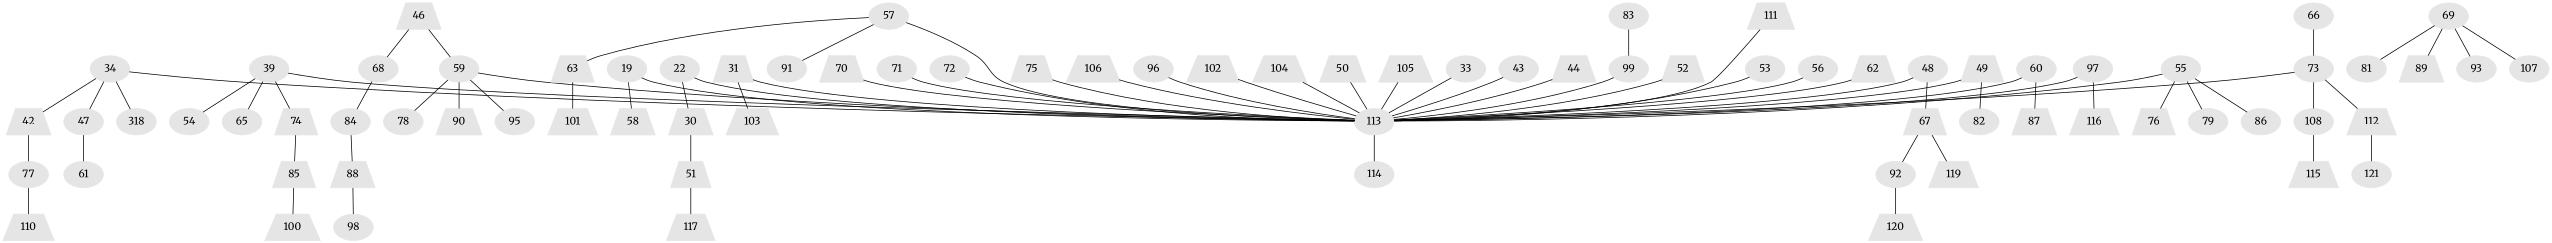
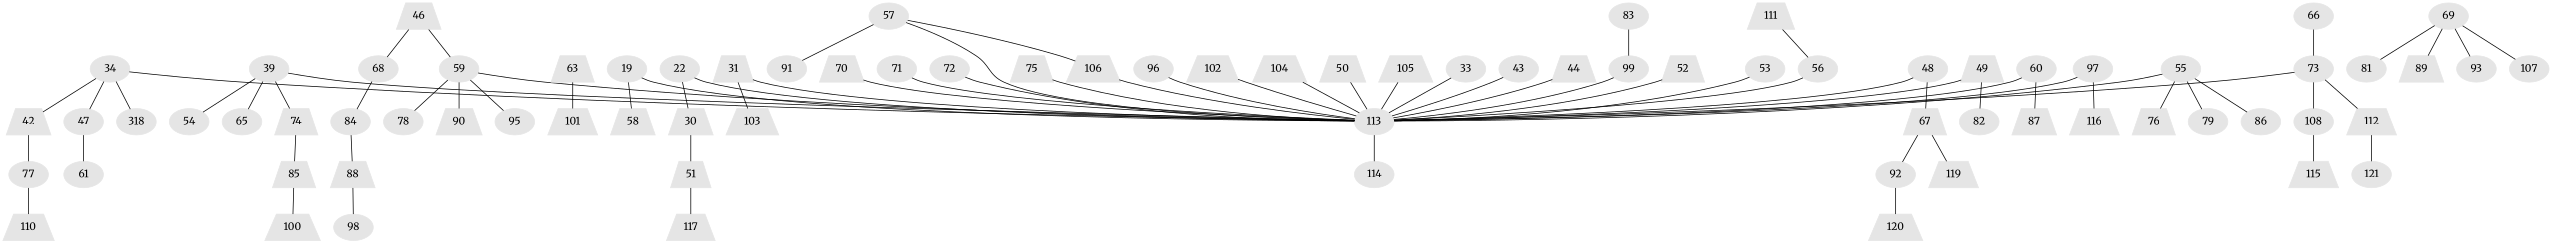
(727, 31) -> (992, 38)
(1873, 69) -> none
(1590, 108) -> (1795, 43)
